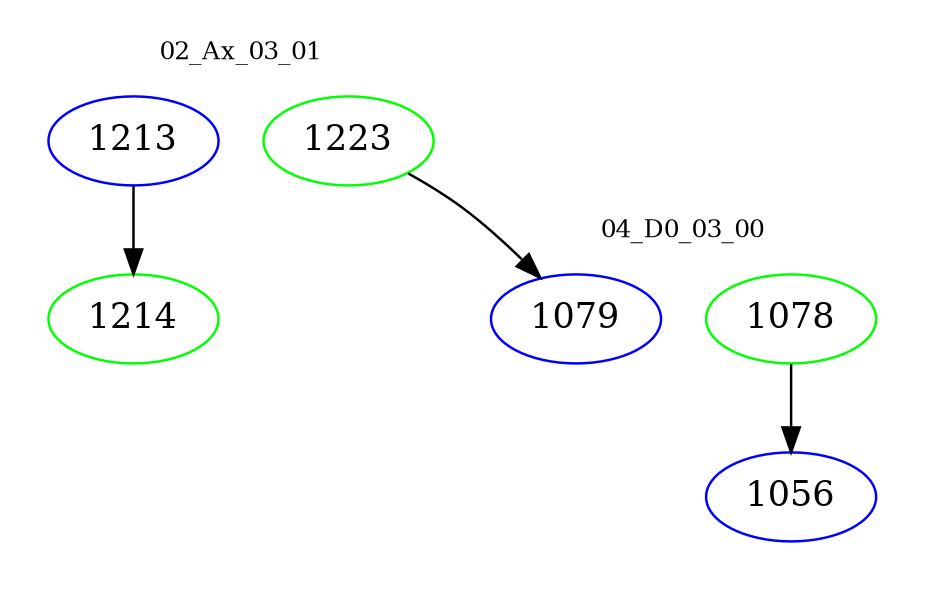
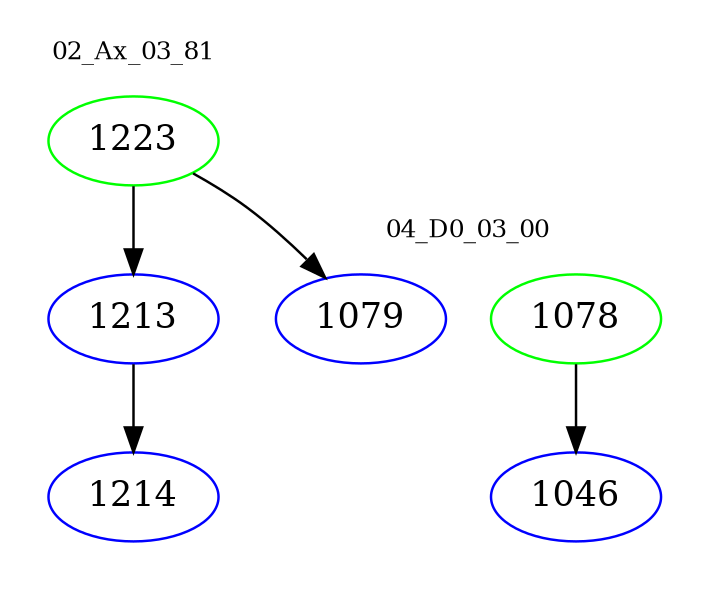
(241, 53) -> (134, 53)
none -> (134, 218)
(134, 319) -> (134, 497)
(791, 497) -> (576, 497)
